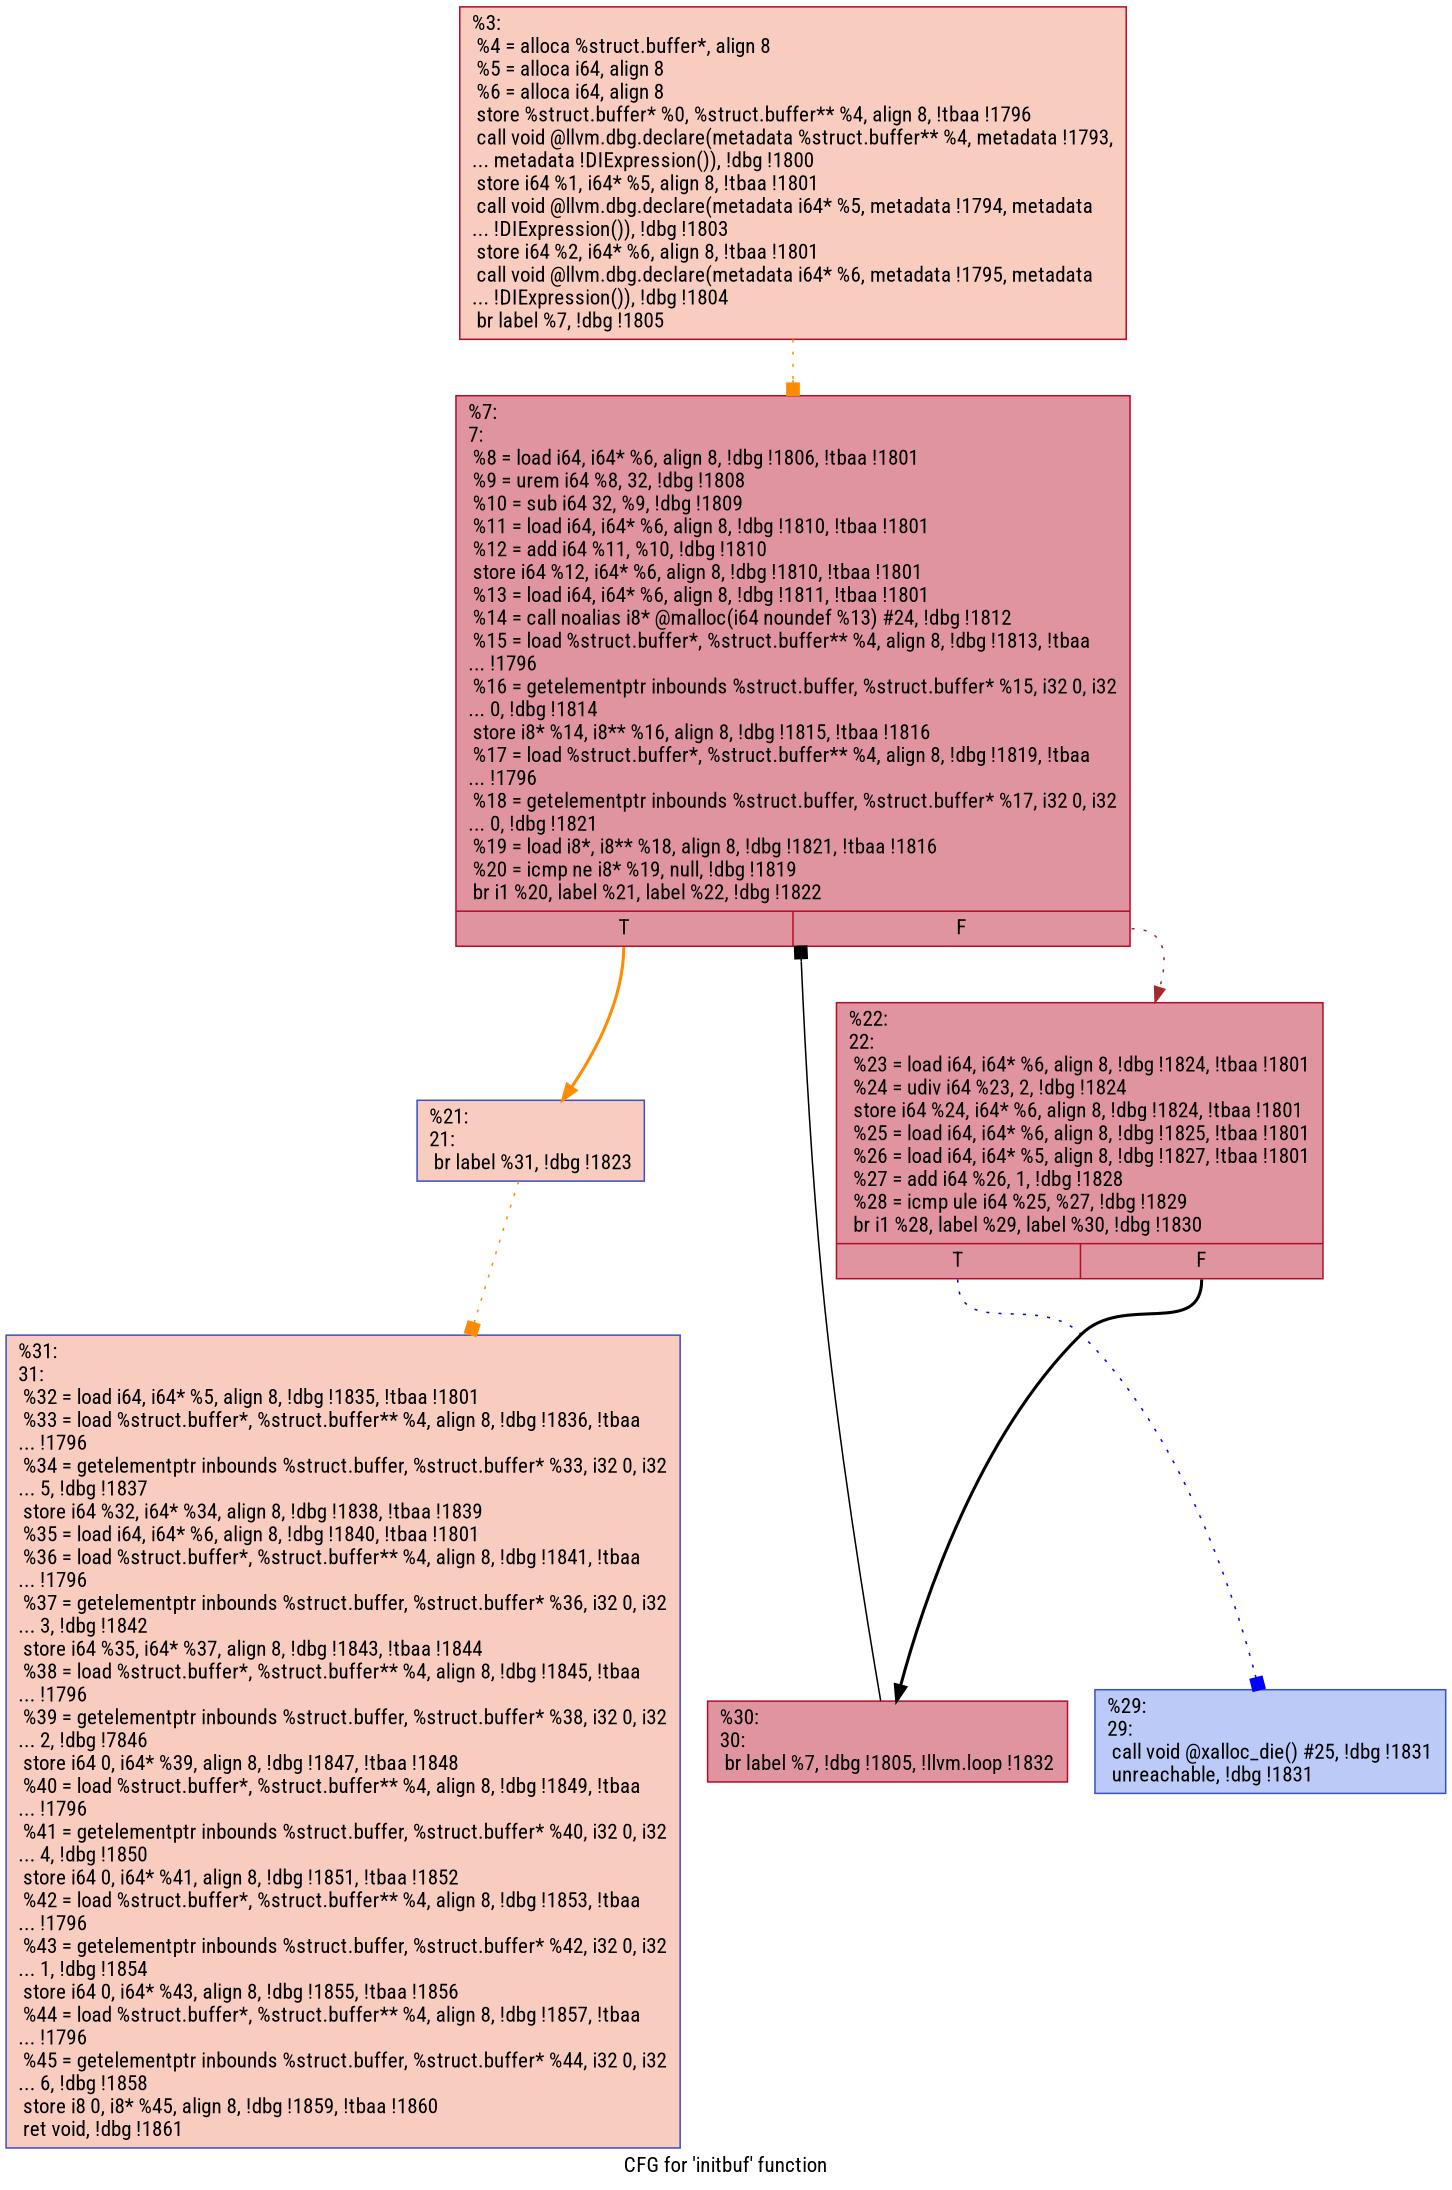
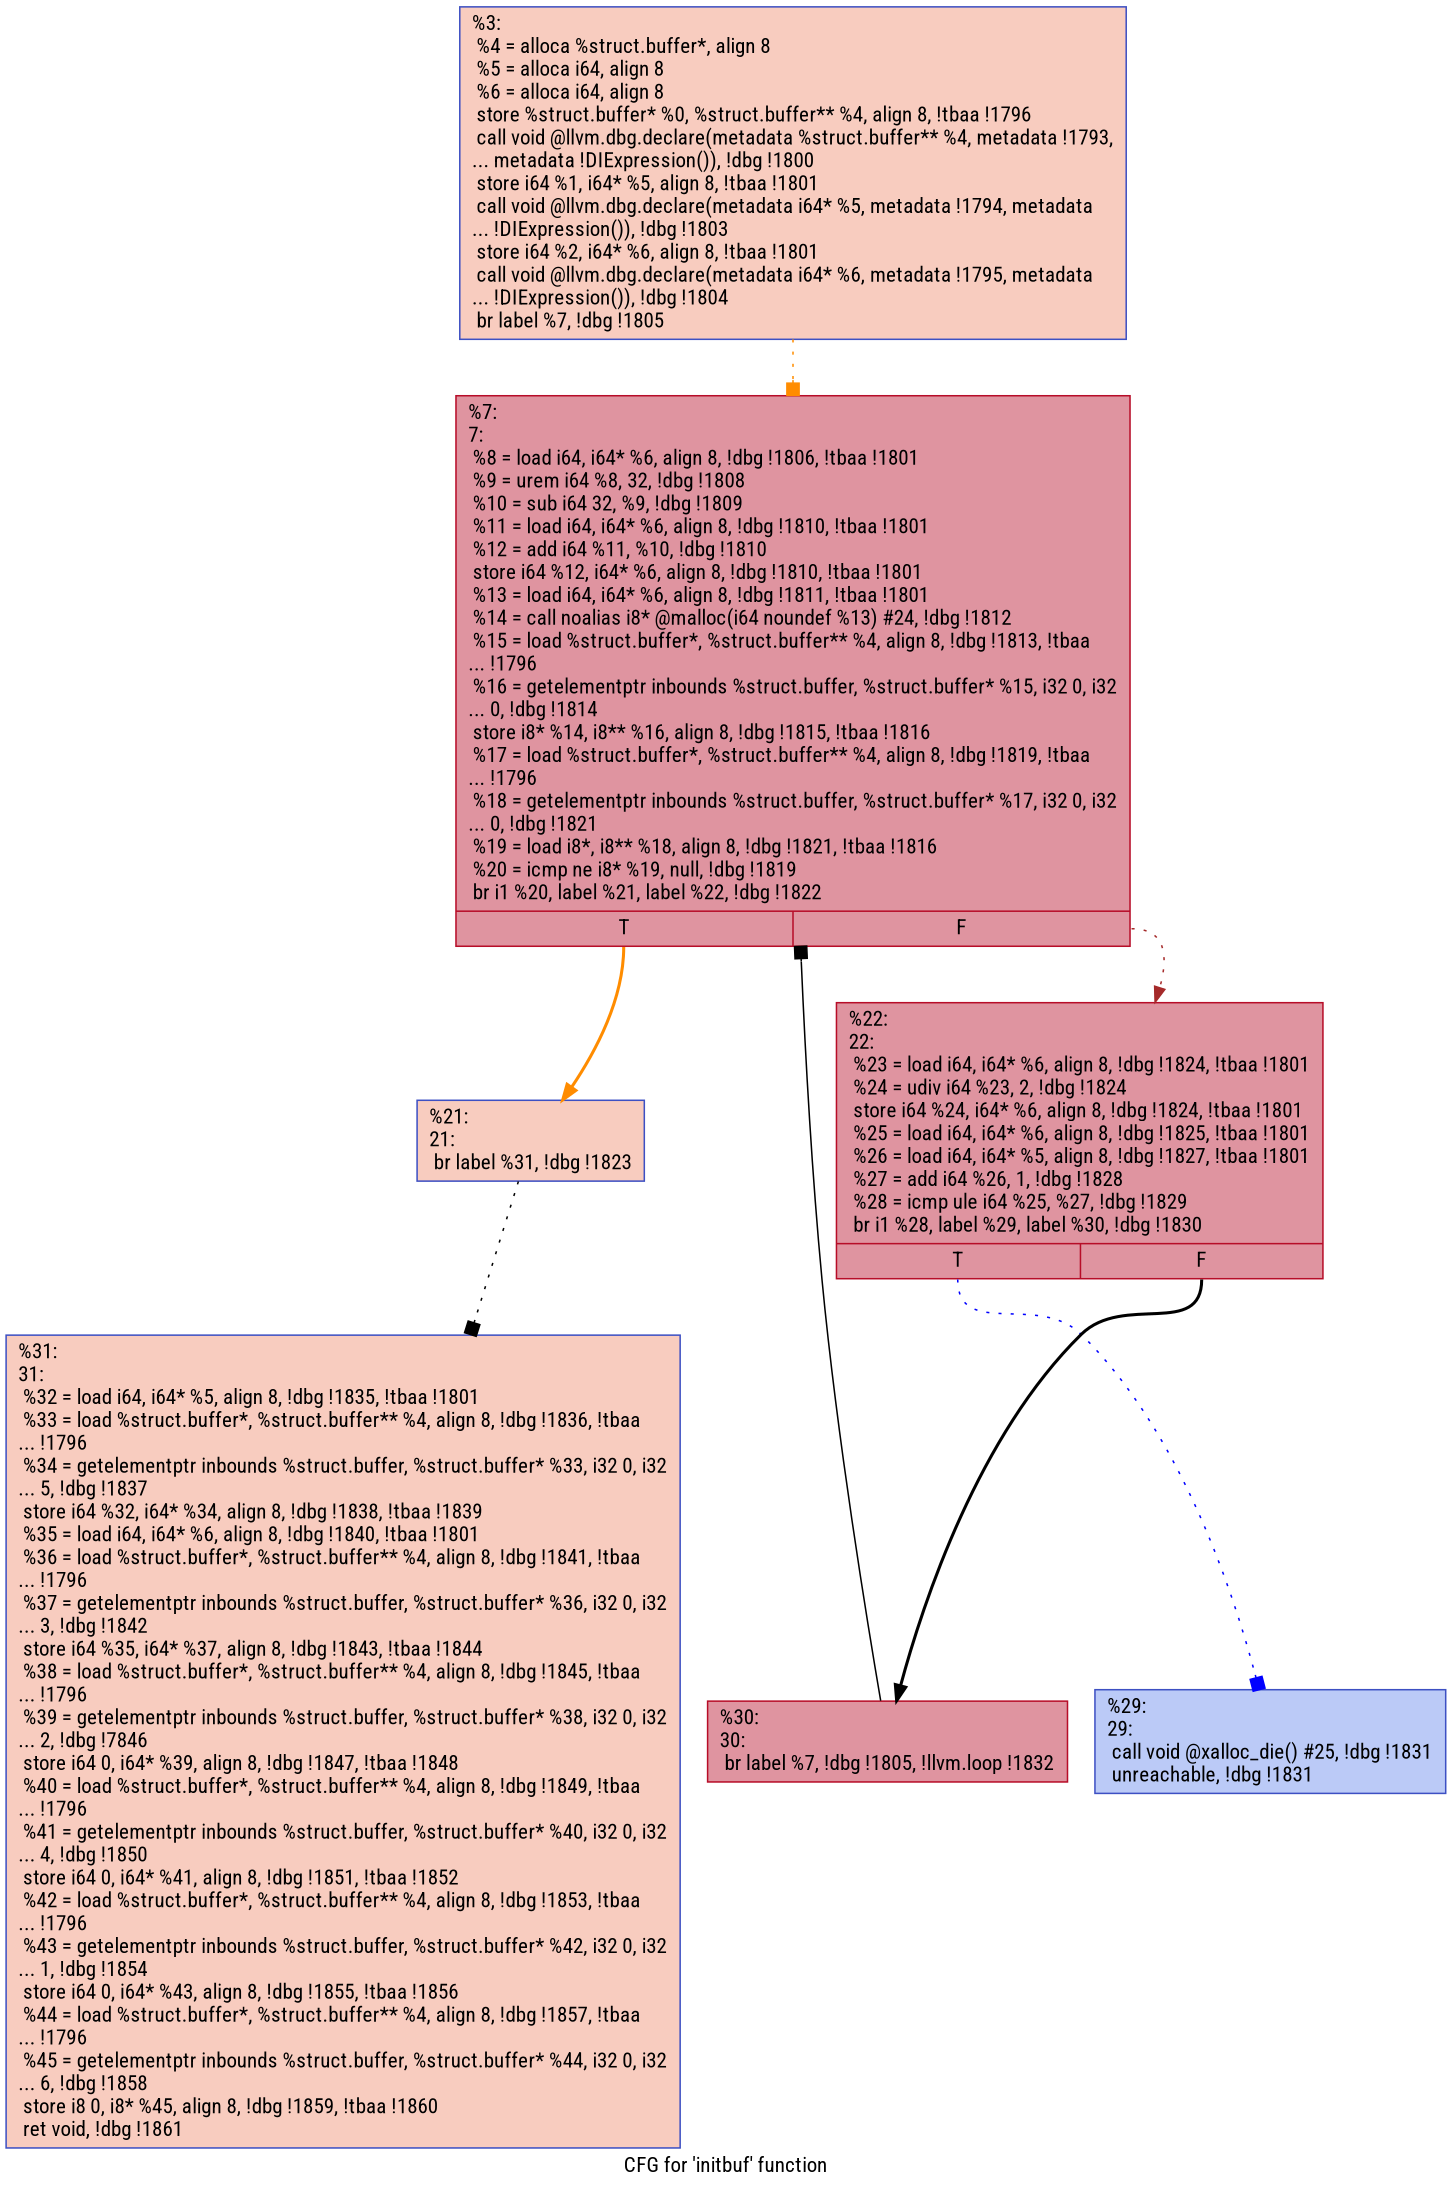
(793, 173) -> (793, 173)
(497, 1250) -> (497, 1250)
